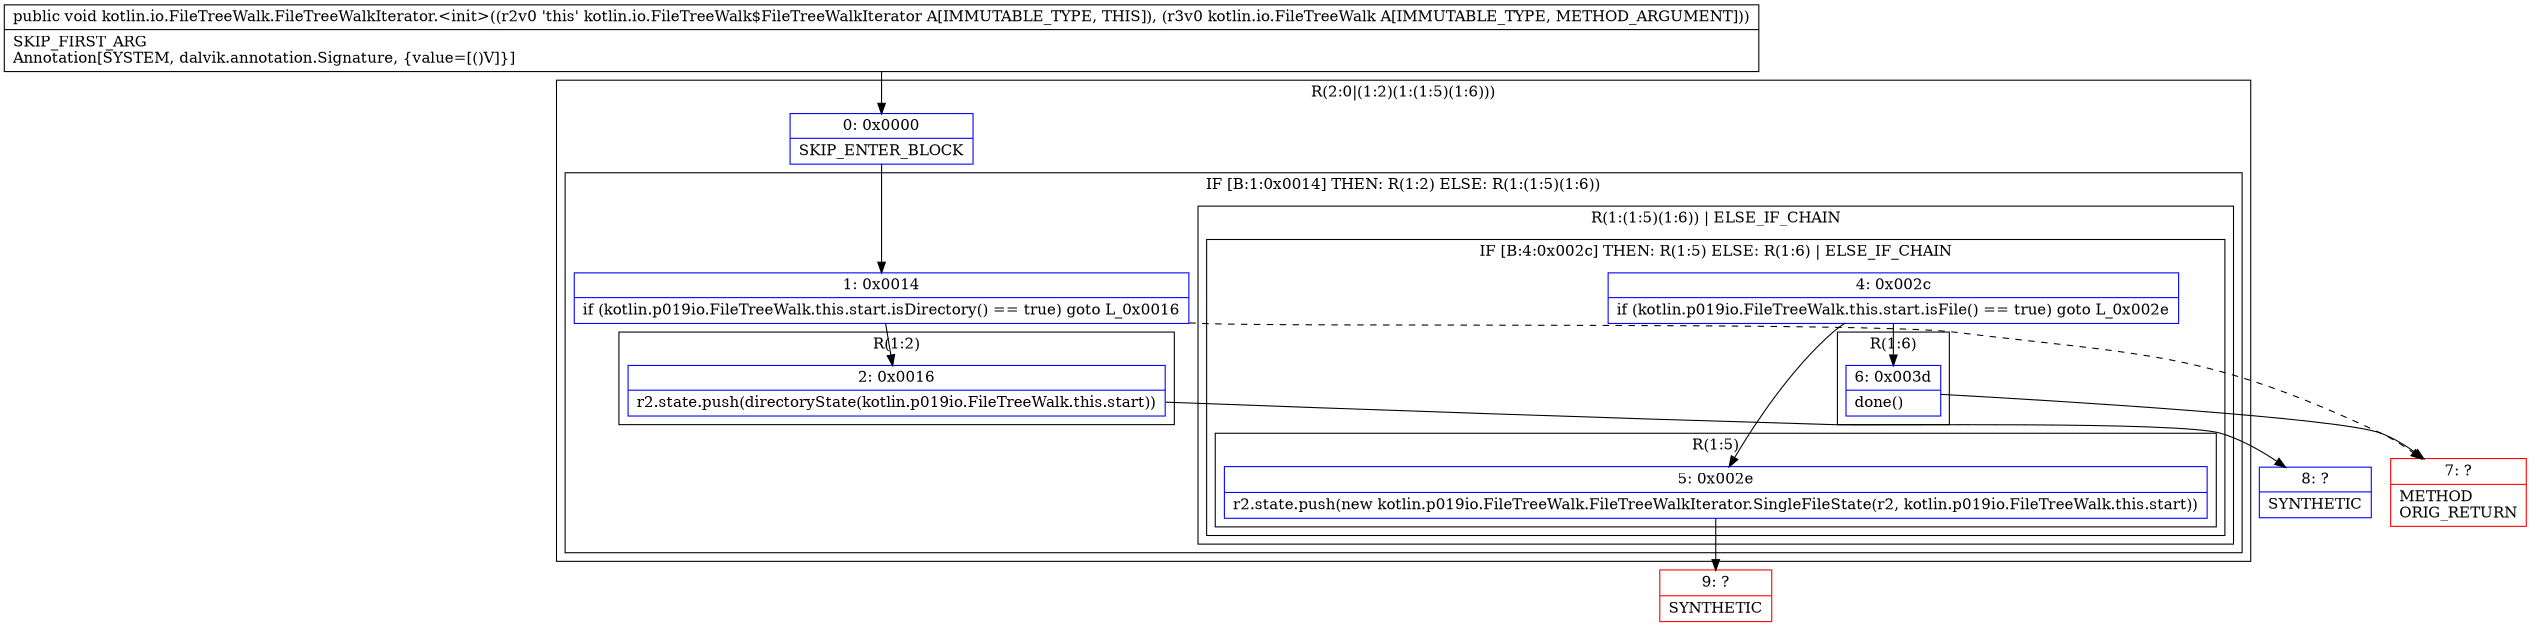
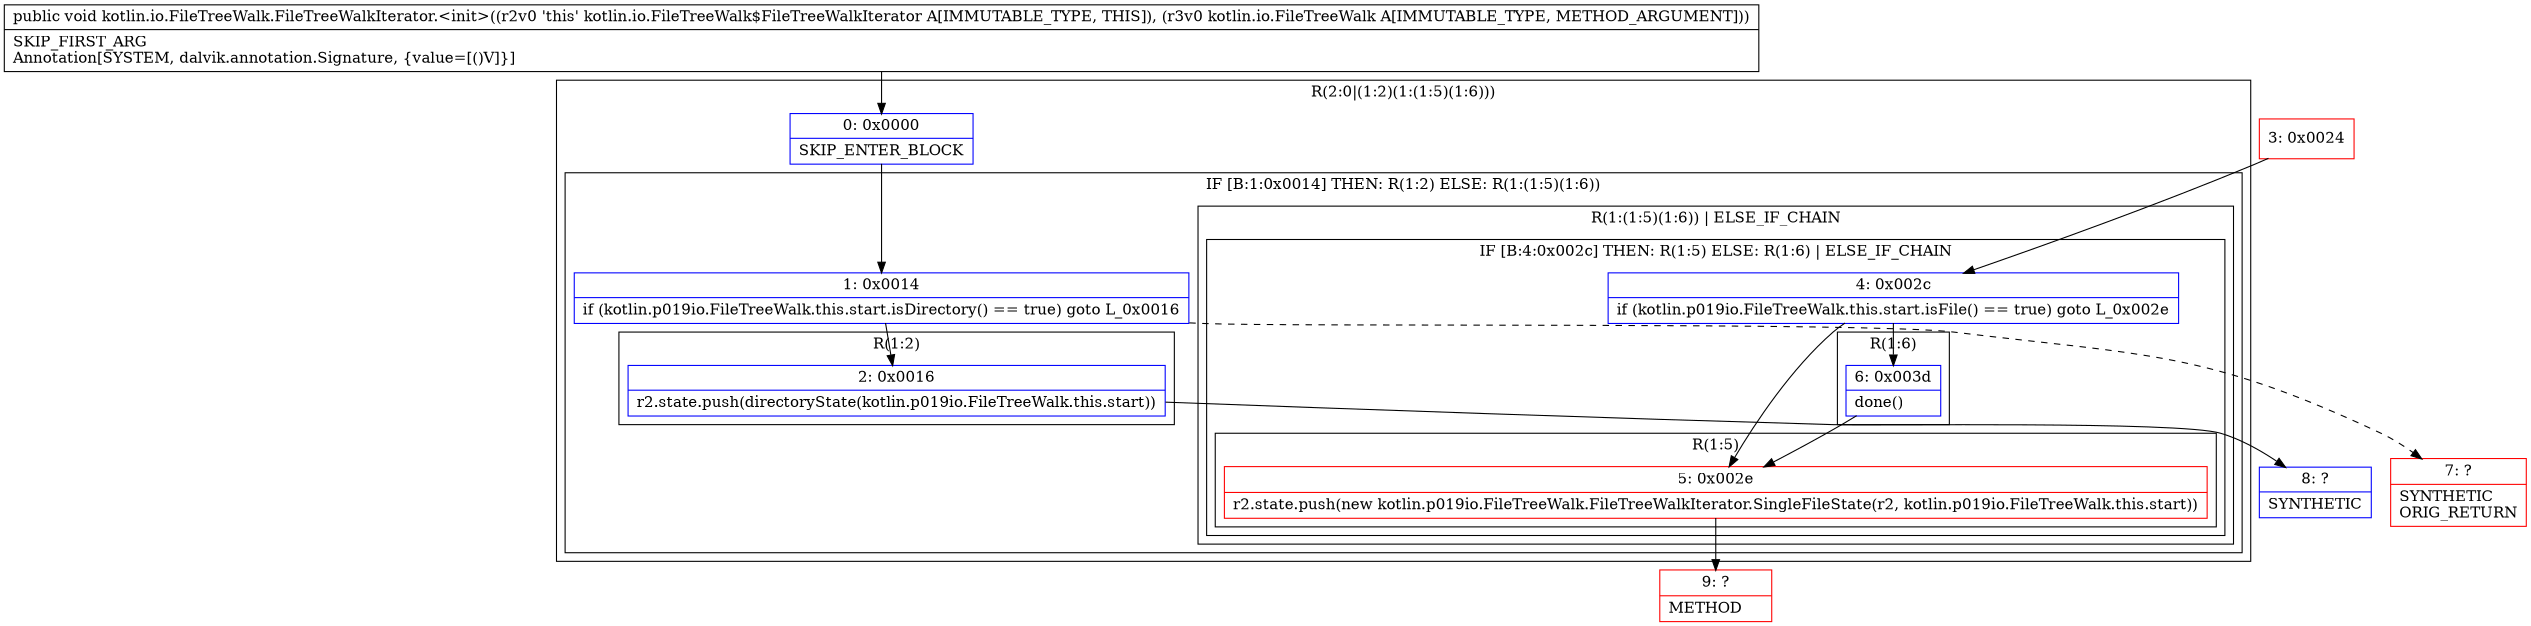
none -> (2307, 139)
(2181, 410) -> (1813, 441)
(1716, 492) -> (1716, 492)
(2436, 497) -> (2447, 497)
(1716, 608) -> (1706, 608)
